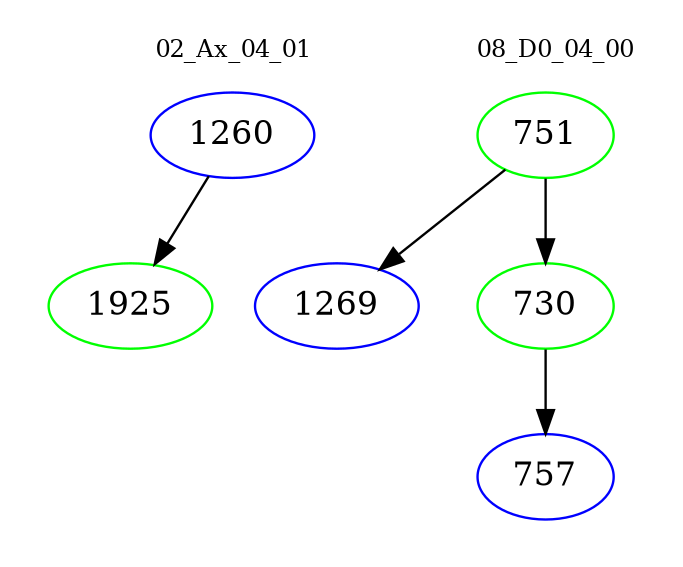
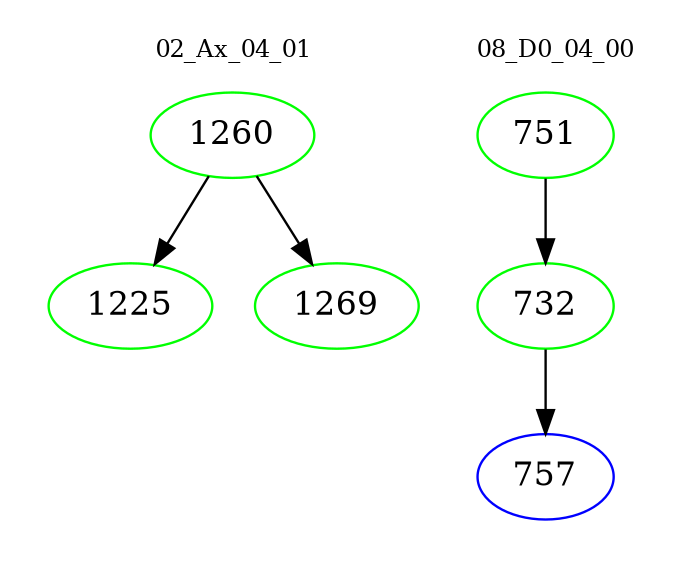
(232, 135) -> (232, 135)
(473, 195) -> (278, 210)
(130, 306) -> (130, 306)
(337, 306) -> (337, 306)
(546, 306) -> (546, 306)
